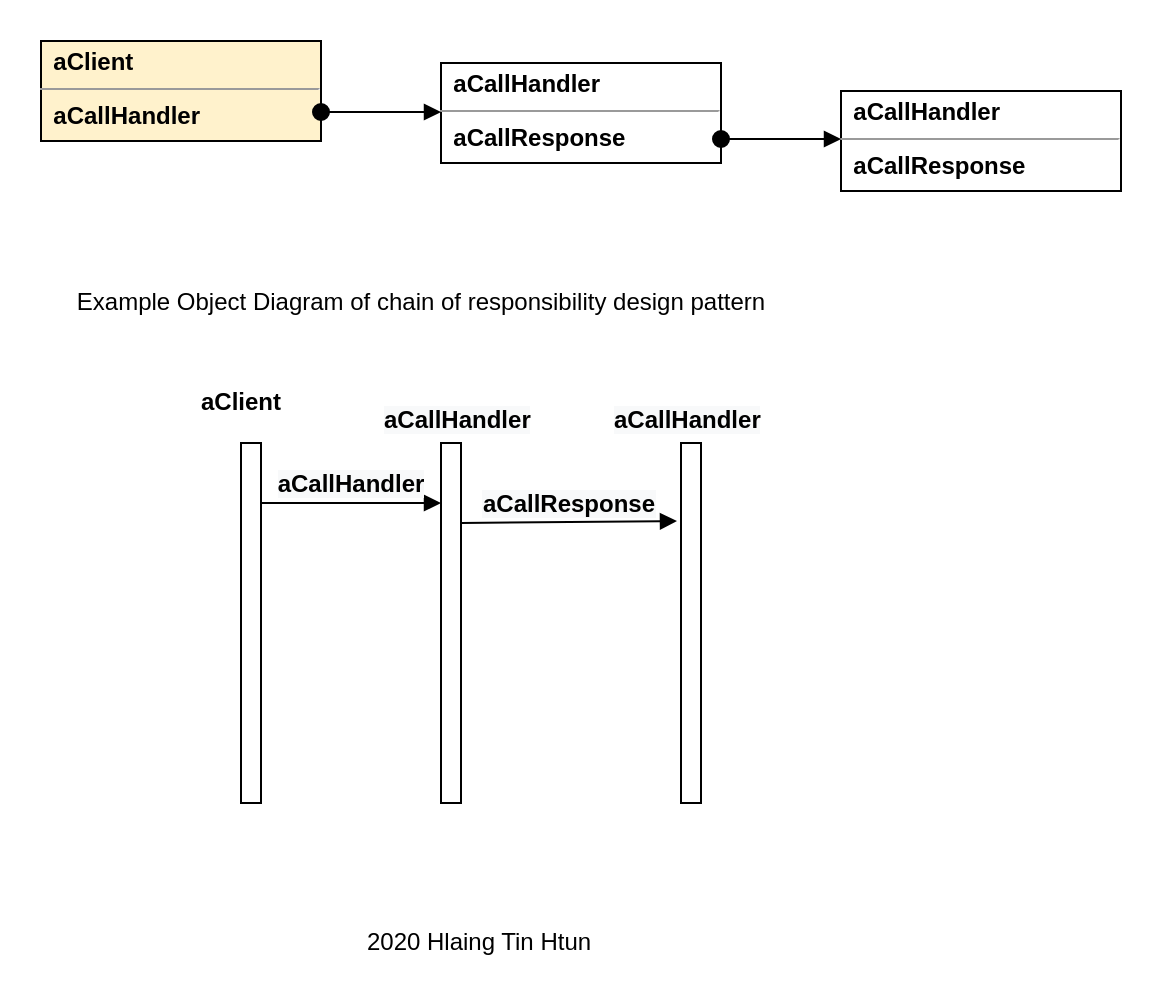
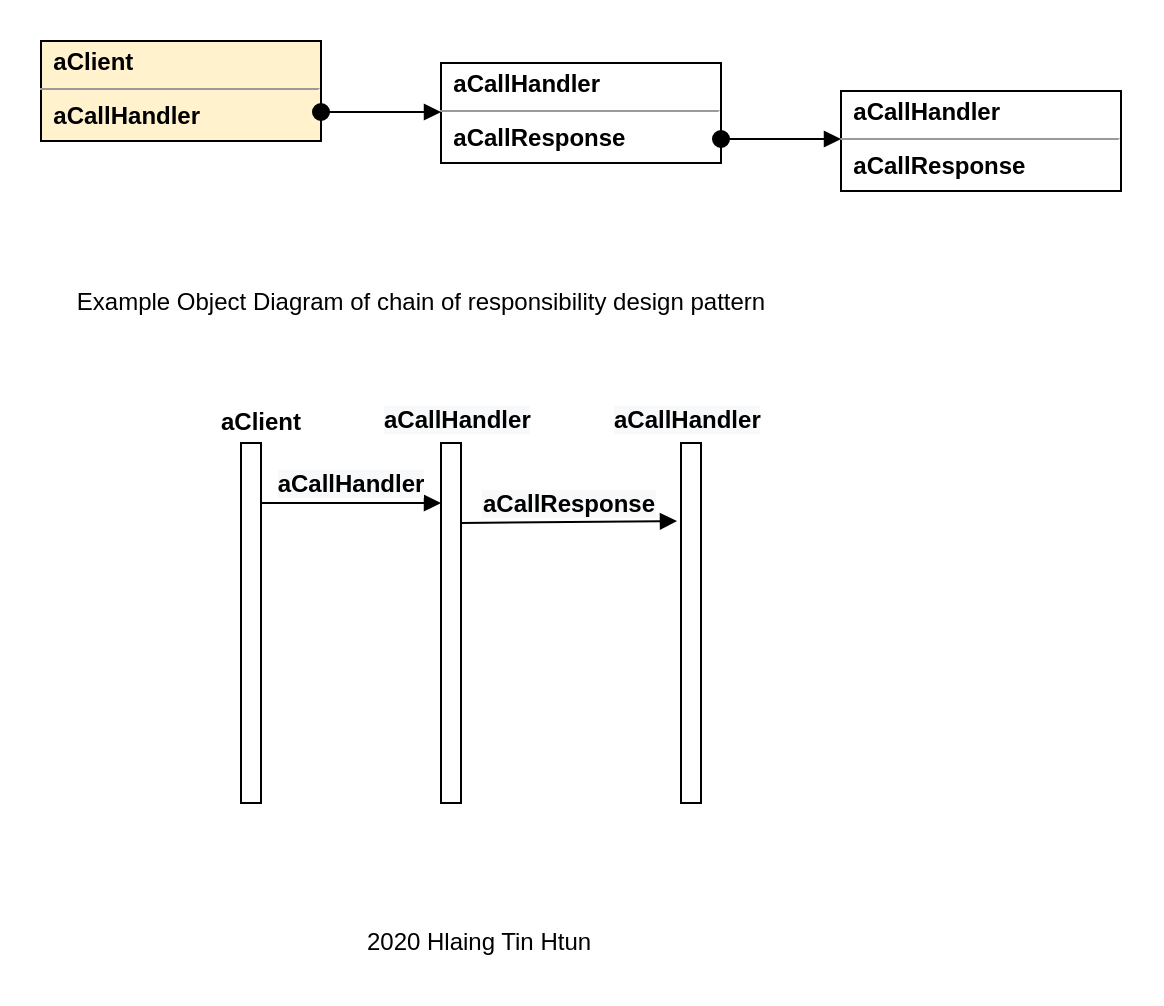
(241, 403) -> (261, 423)
